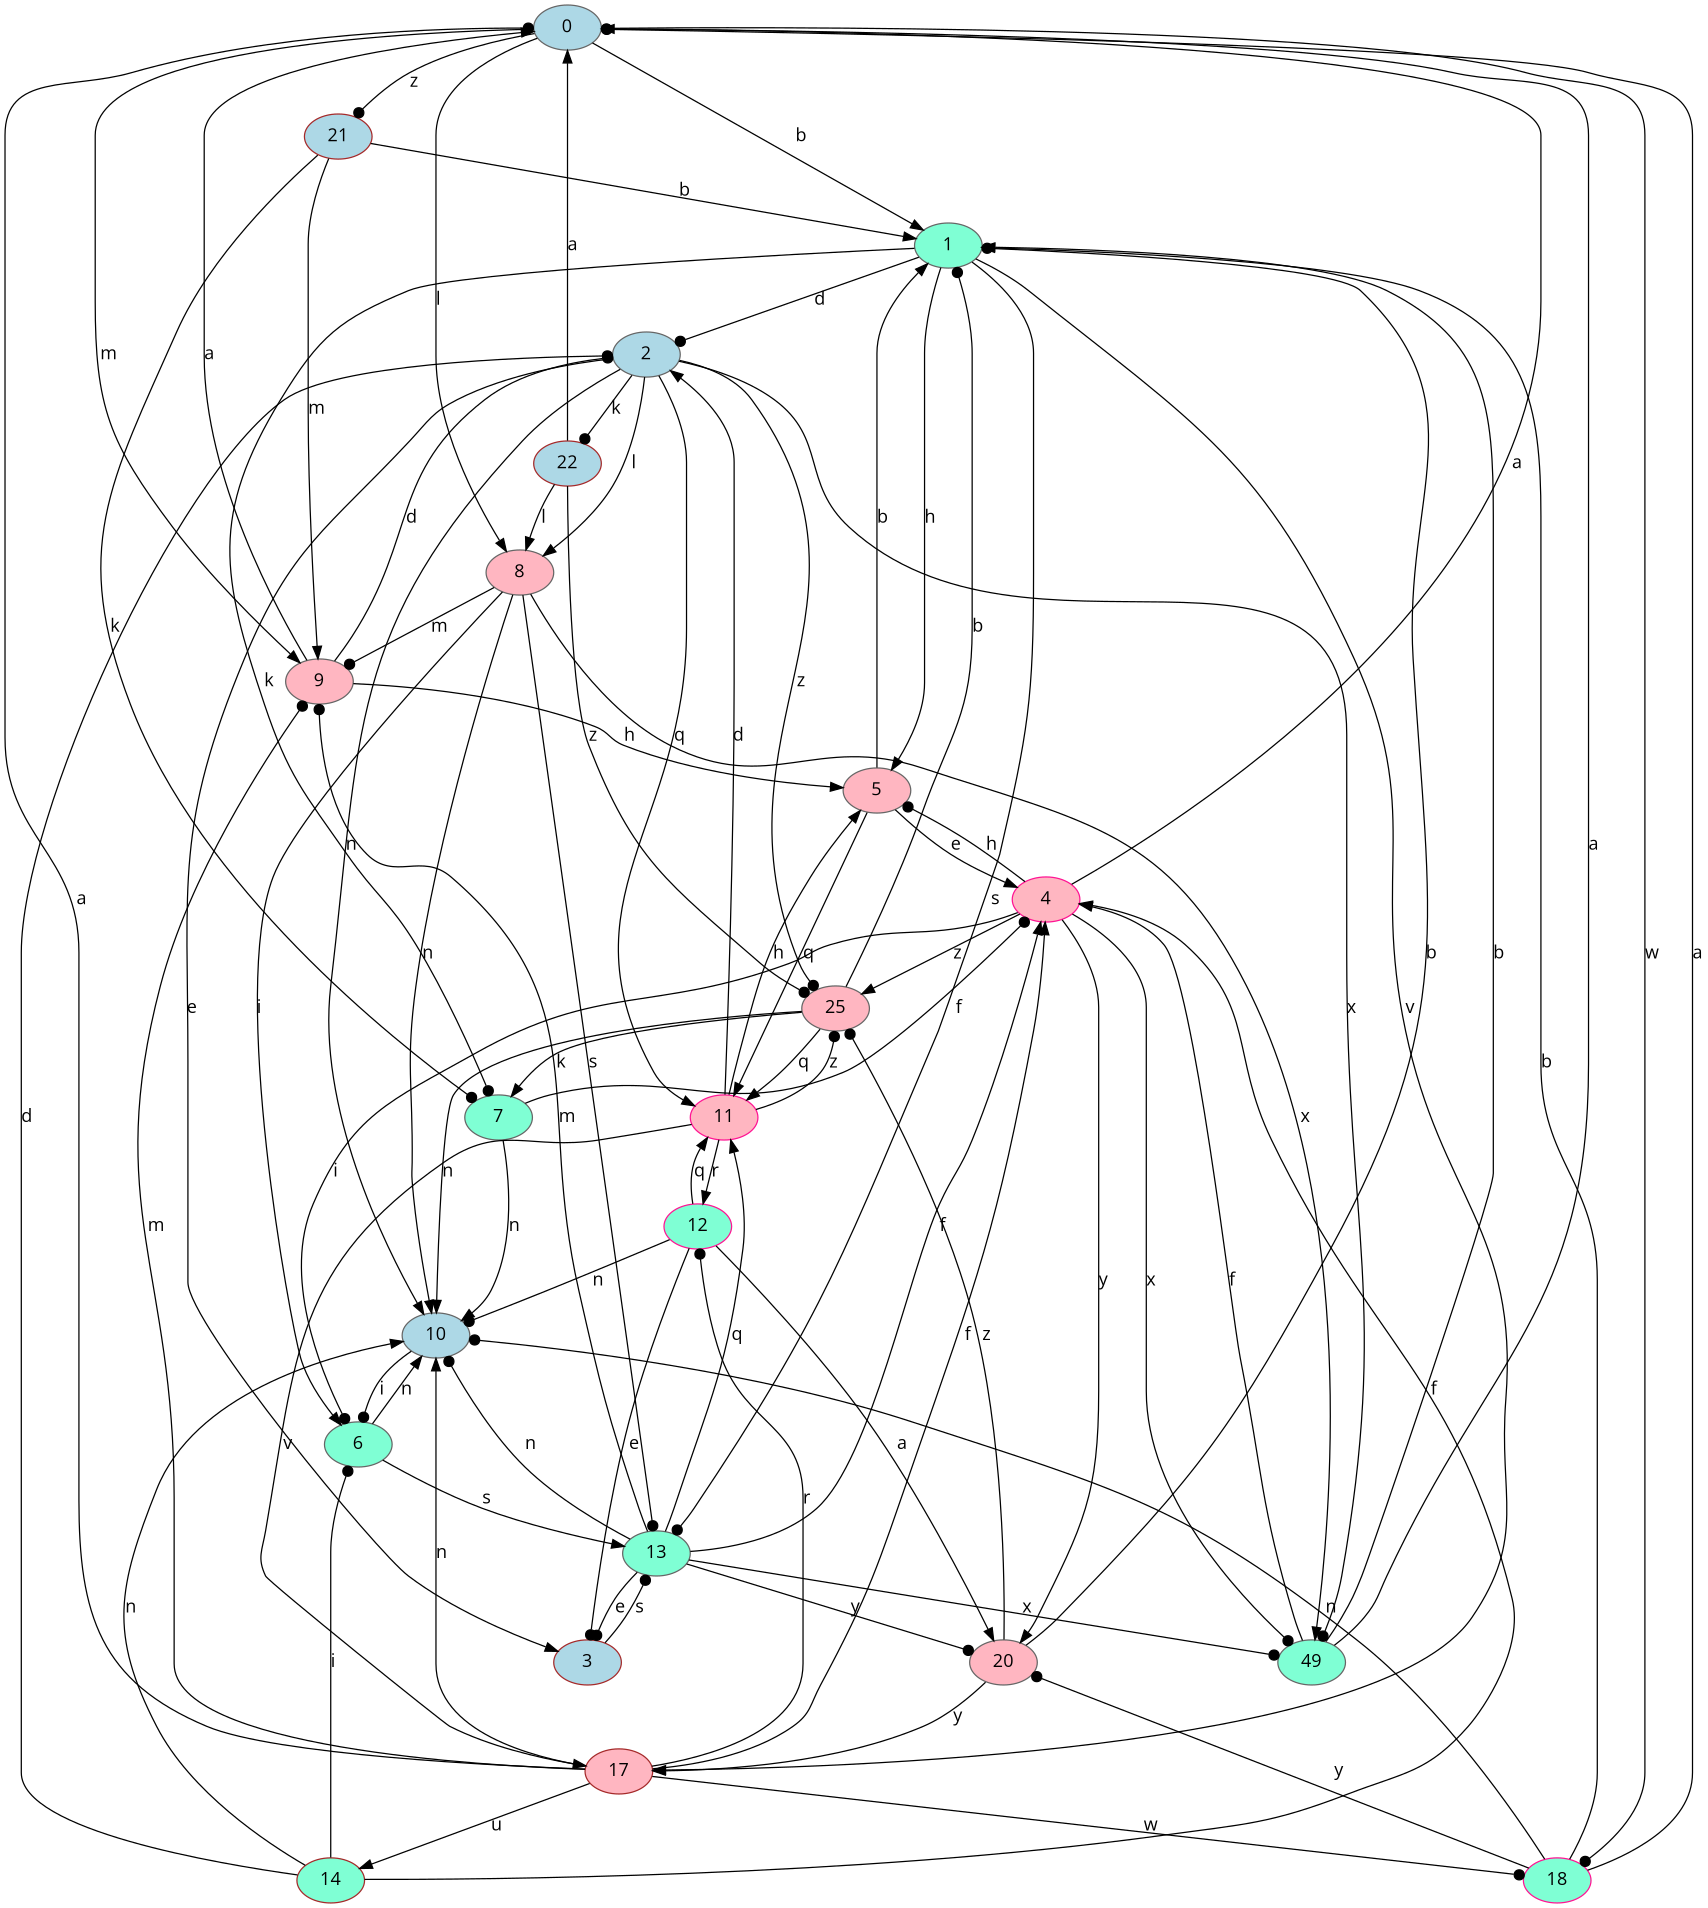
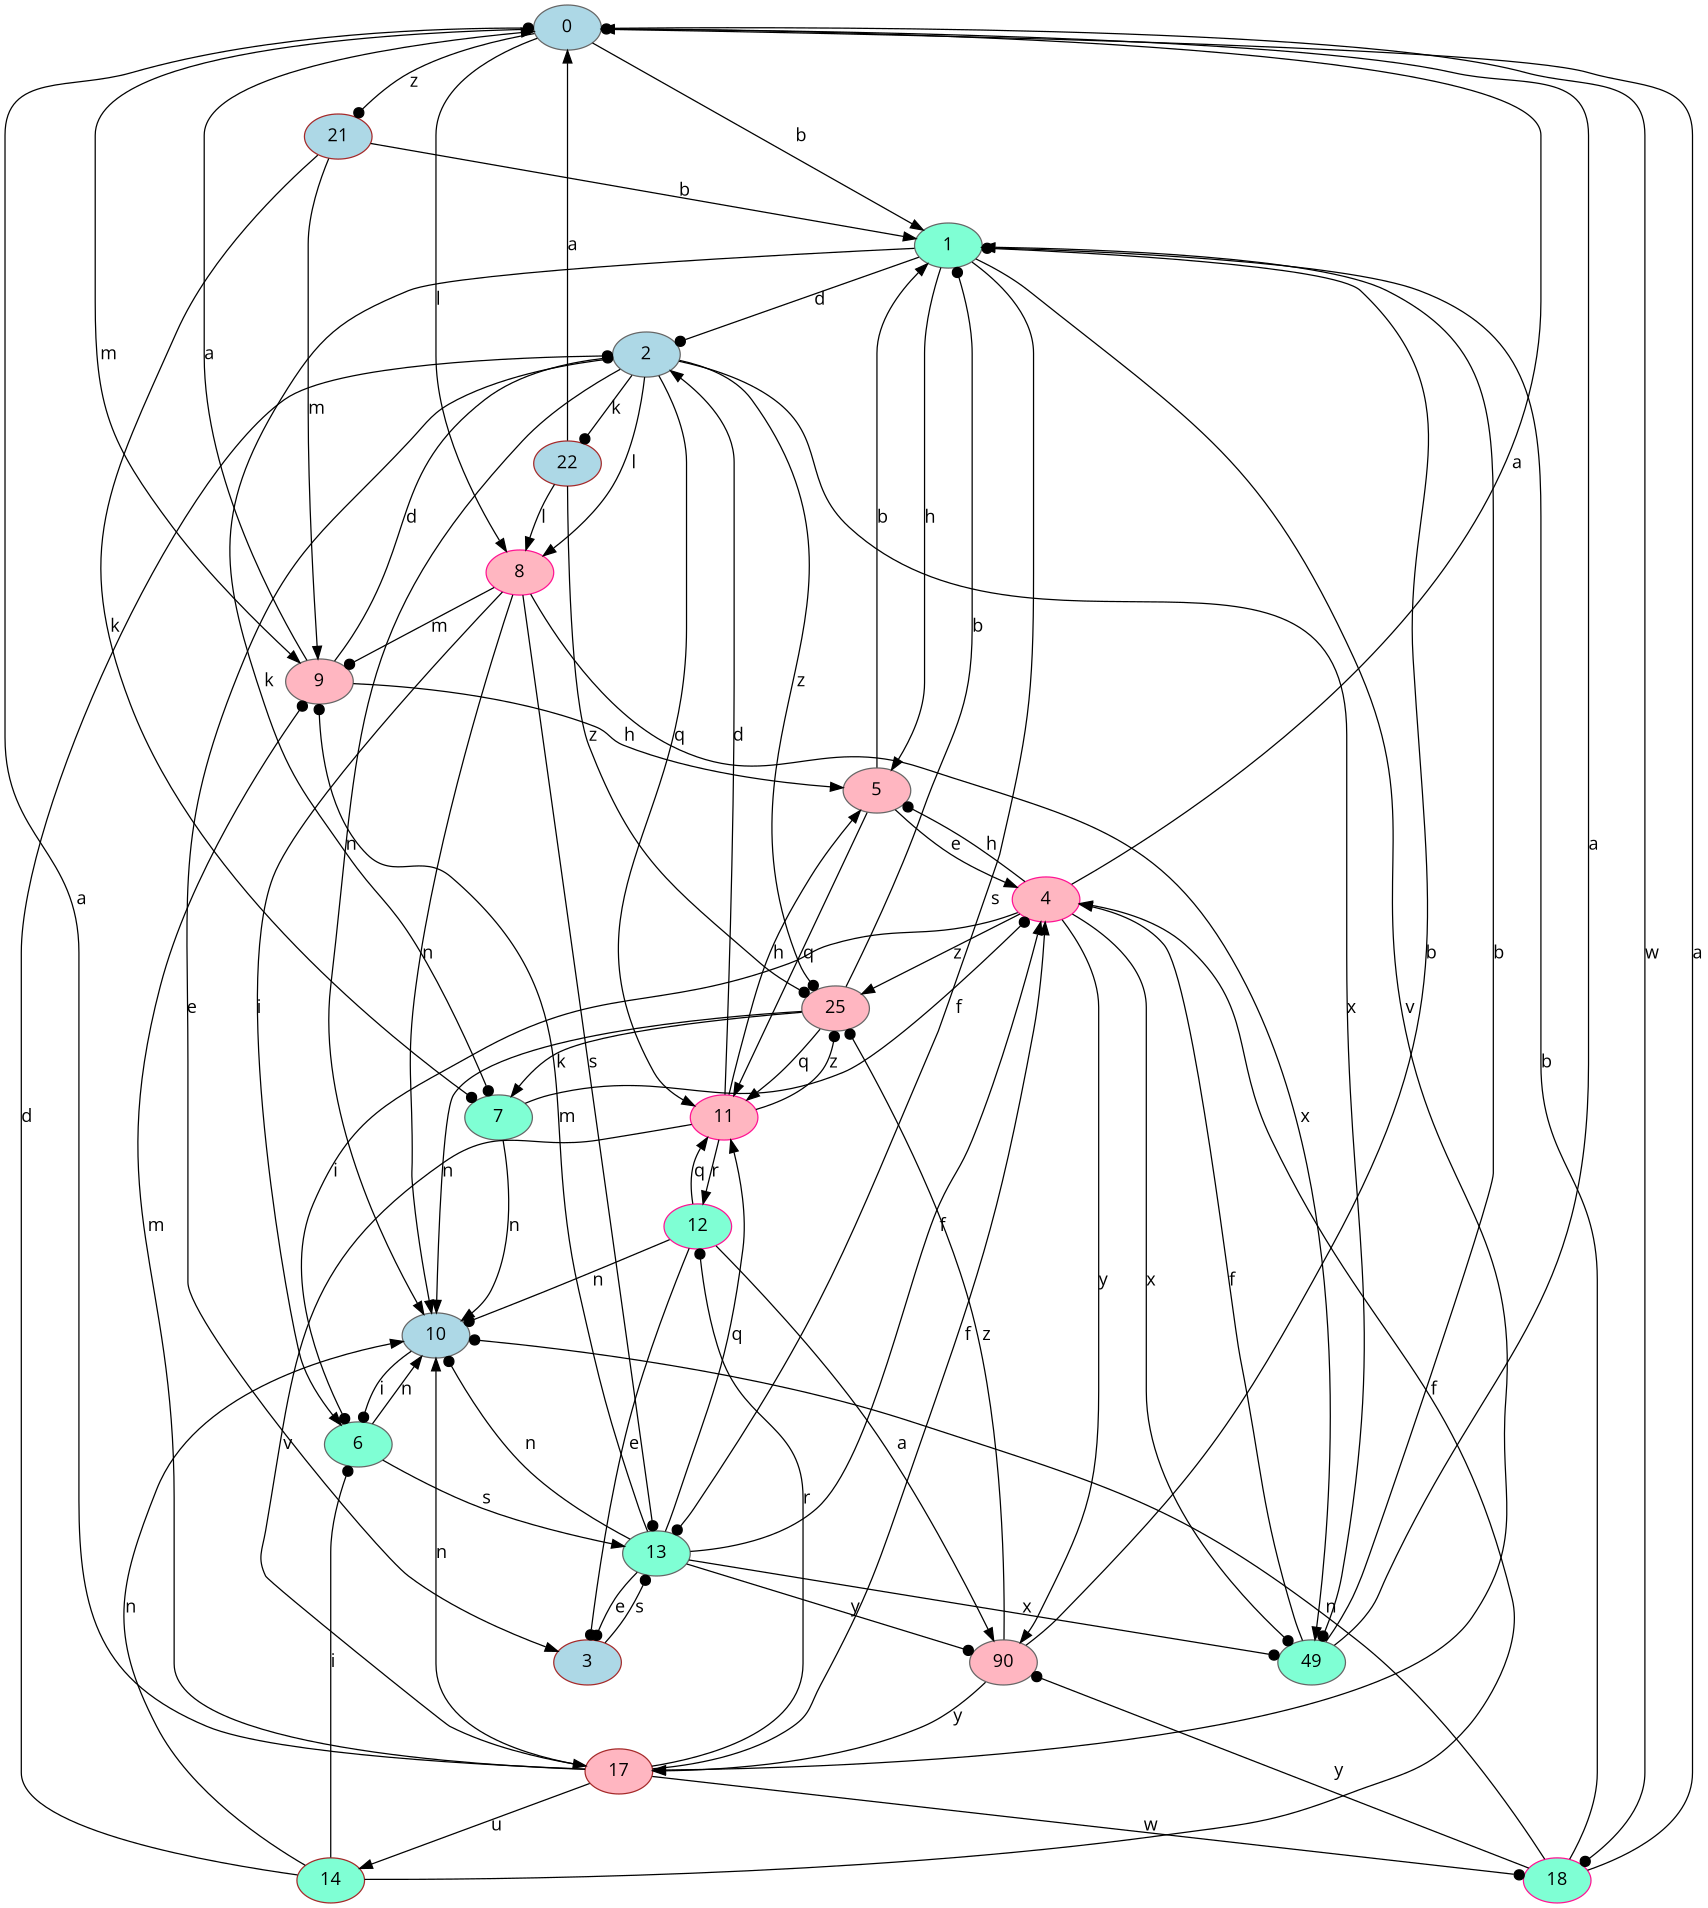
(1693, 474) -> (1693, 475)
(520, 573) -> (520, 573)
(1003, 1662) -> (1003, 1662)
